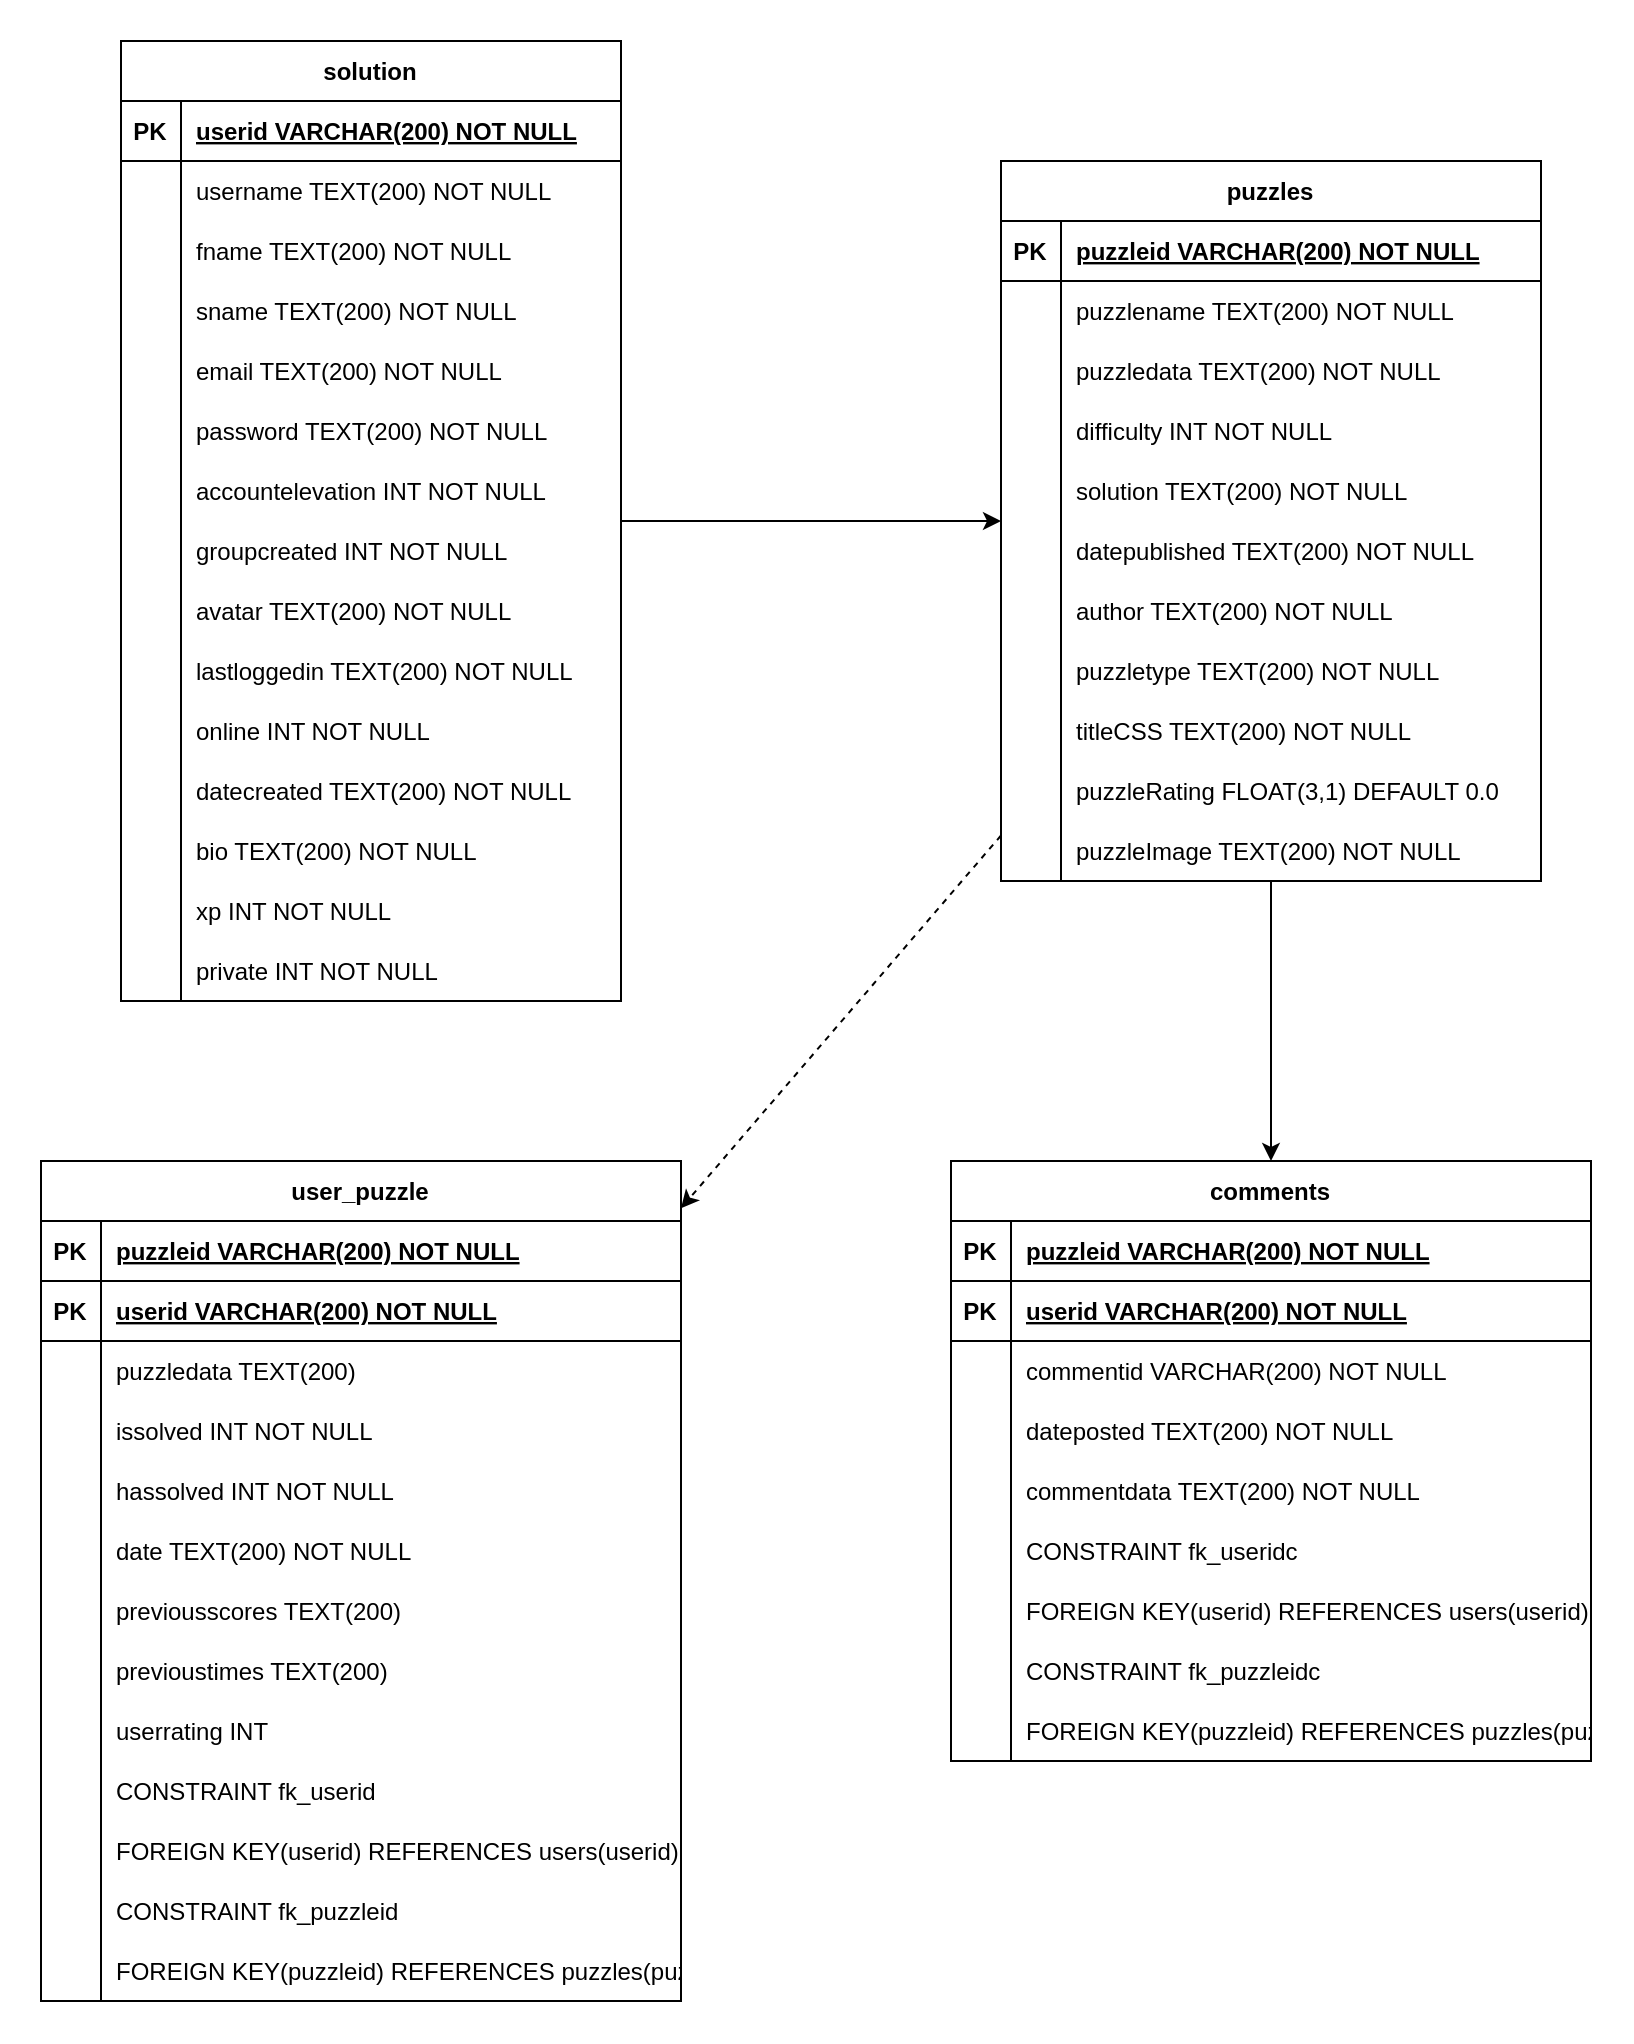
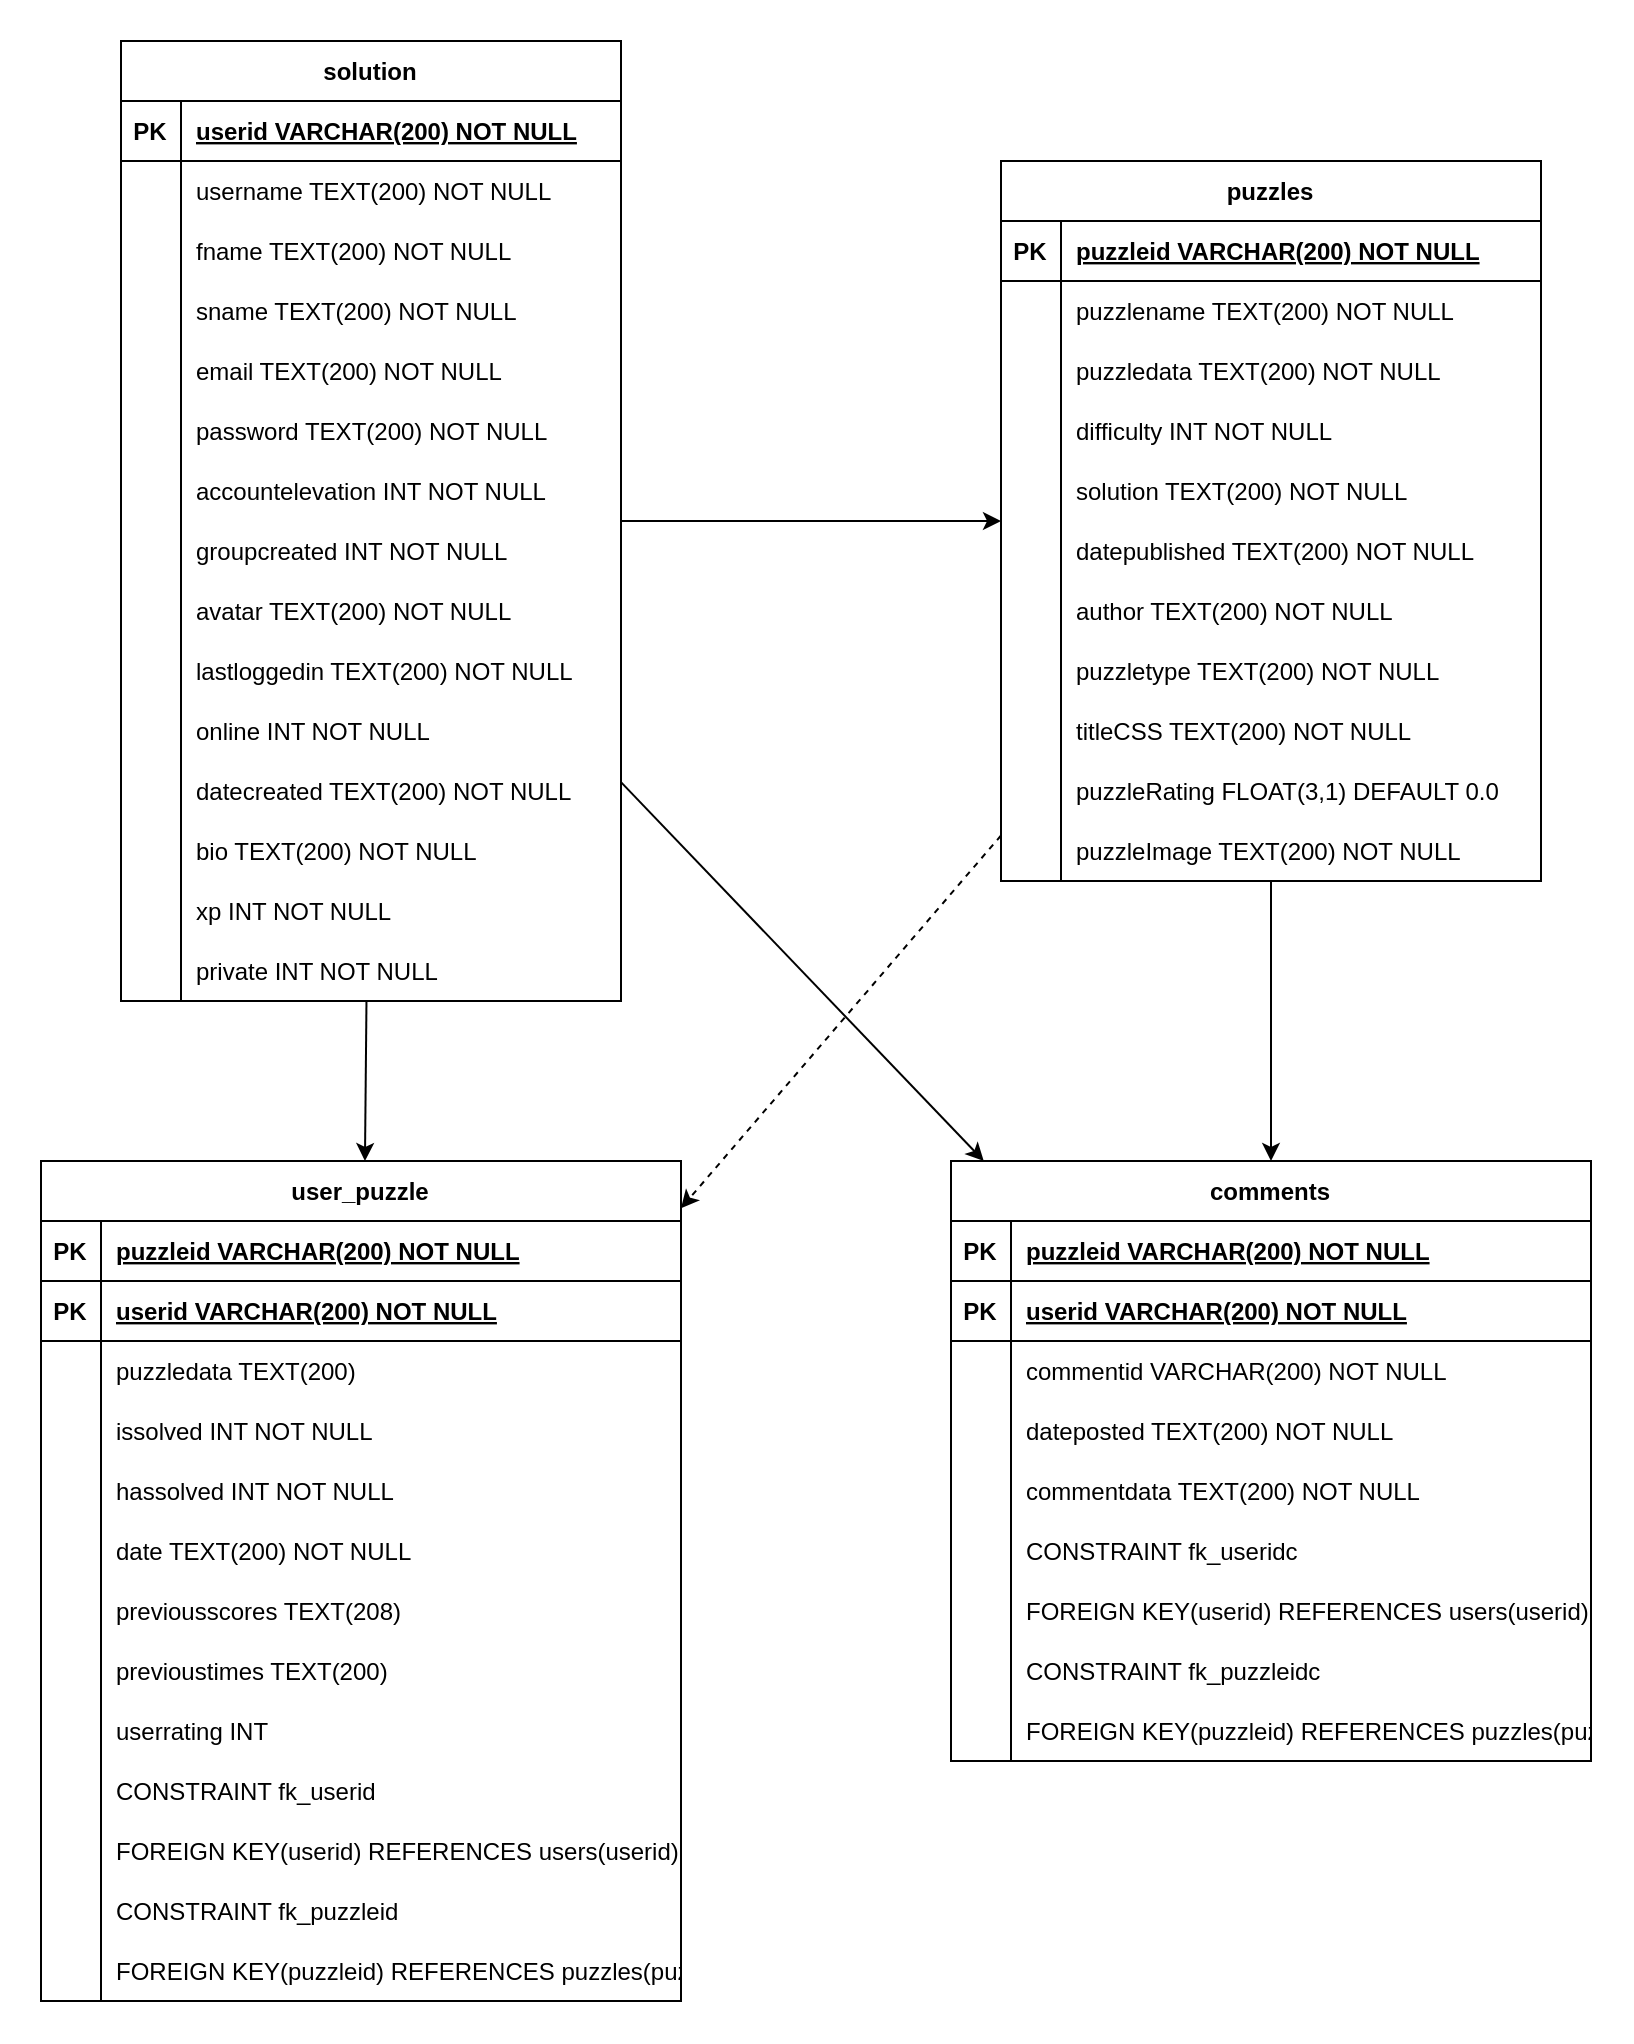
none -> (733, 899)
none -> (366, 1076)
(271, 1612) -> (271, 1612)
